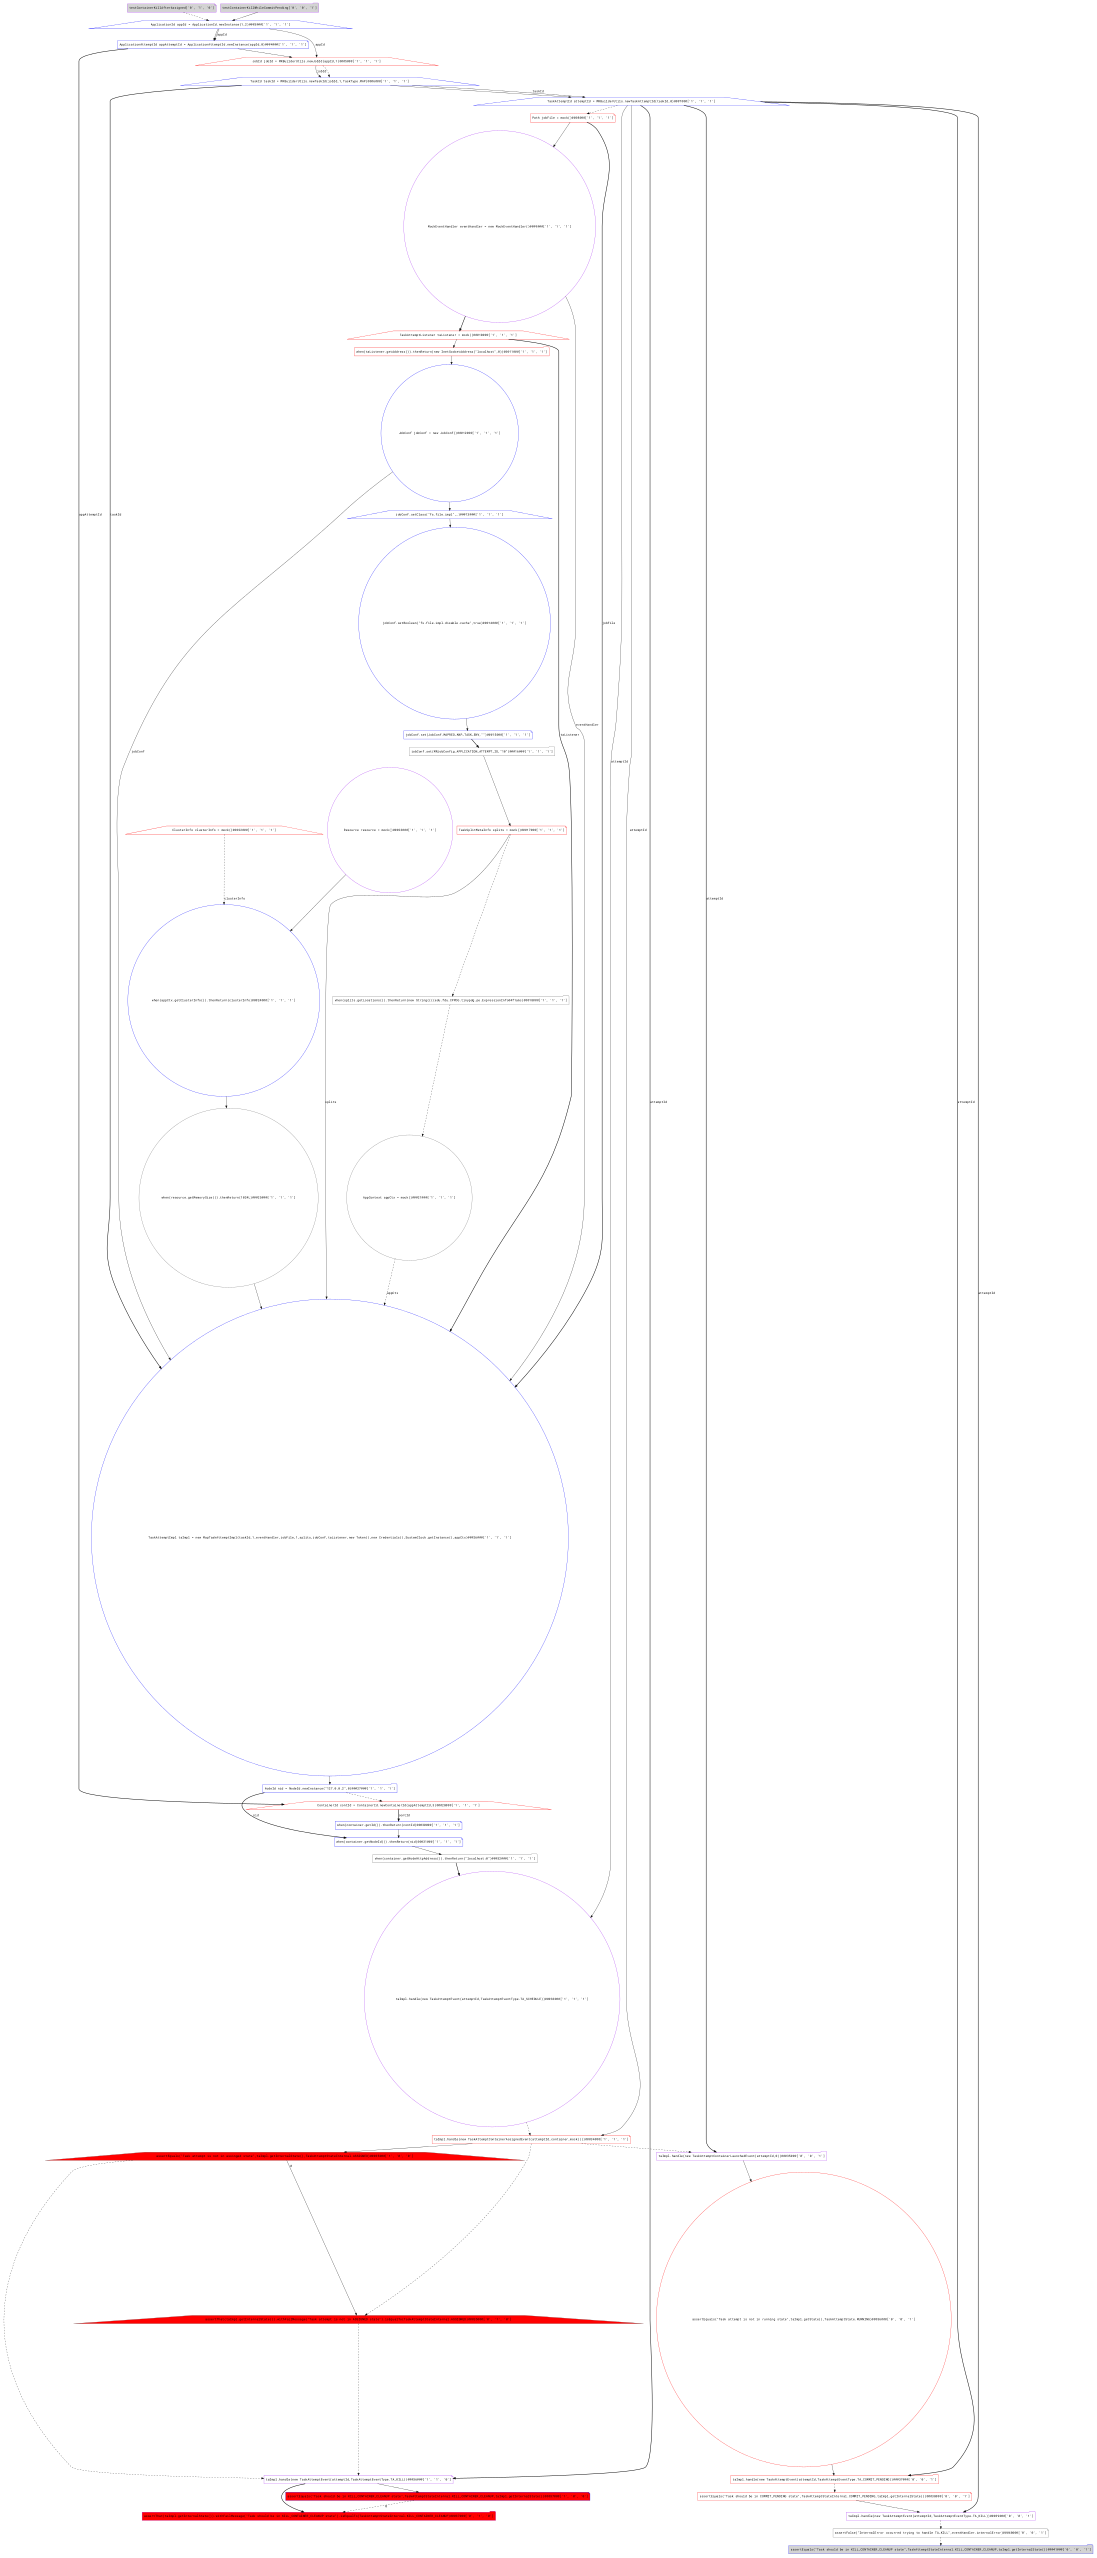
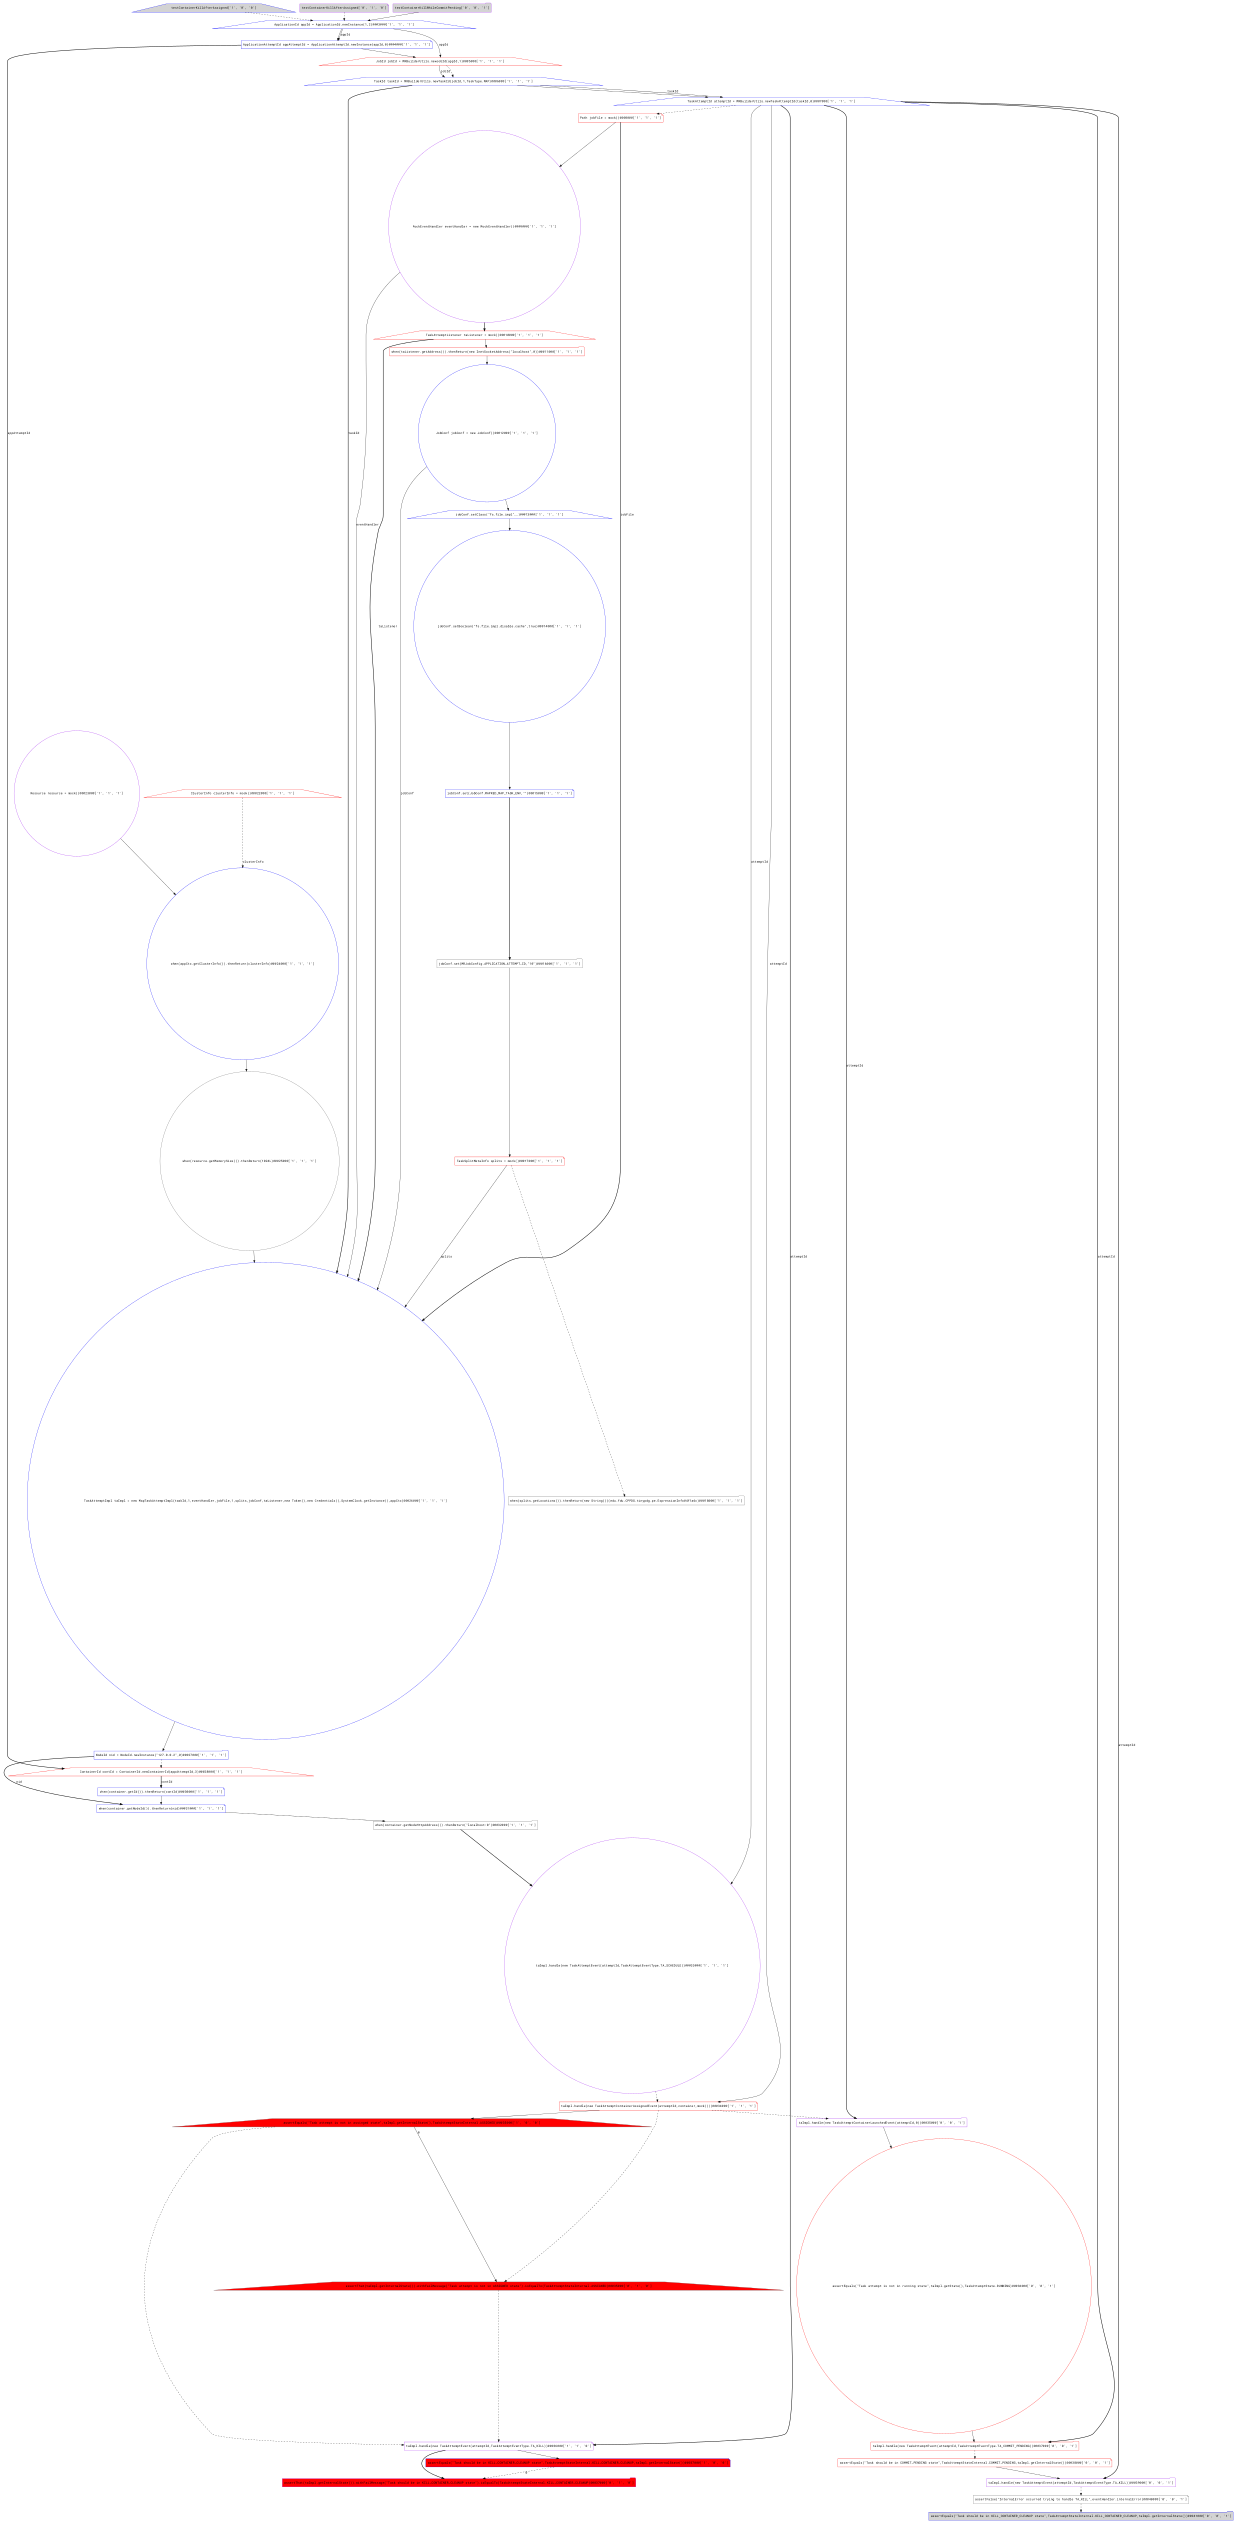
none -> (214, 8)
(409, 1198) -> none
